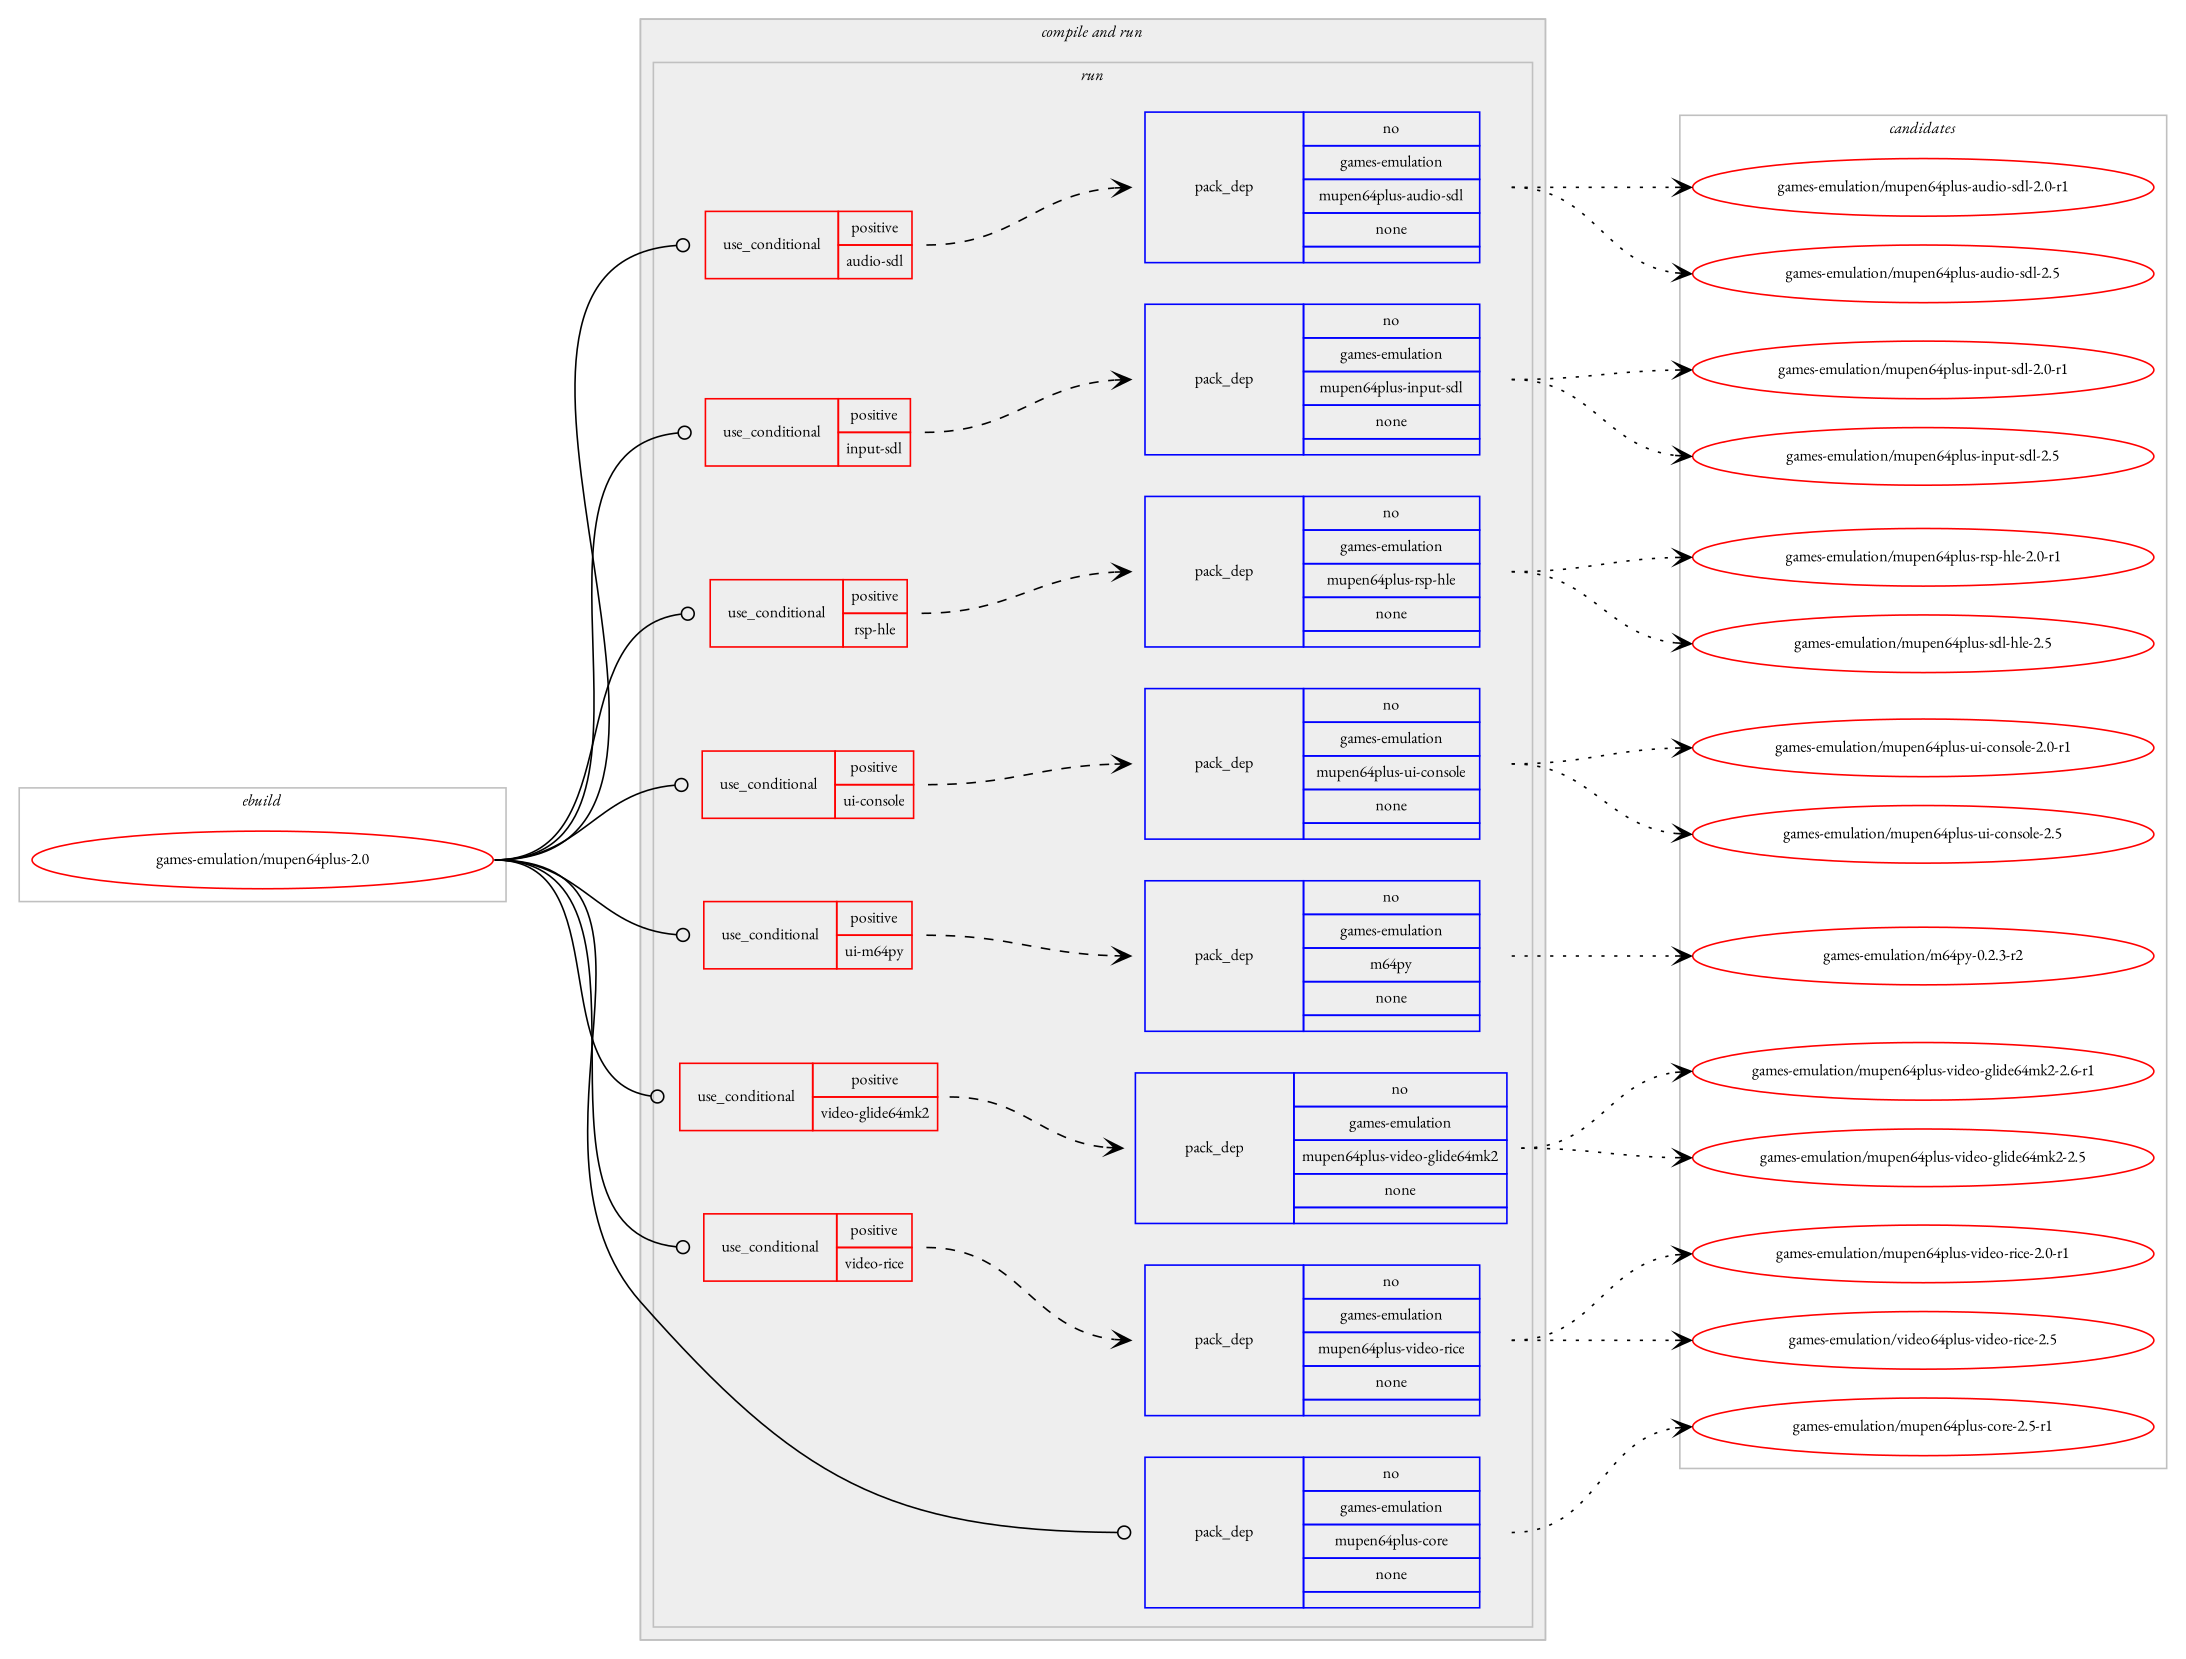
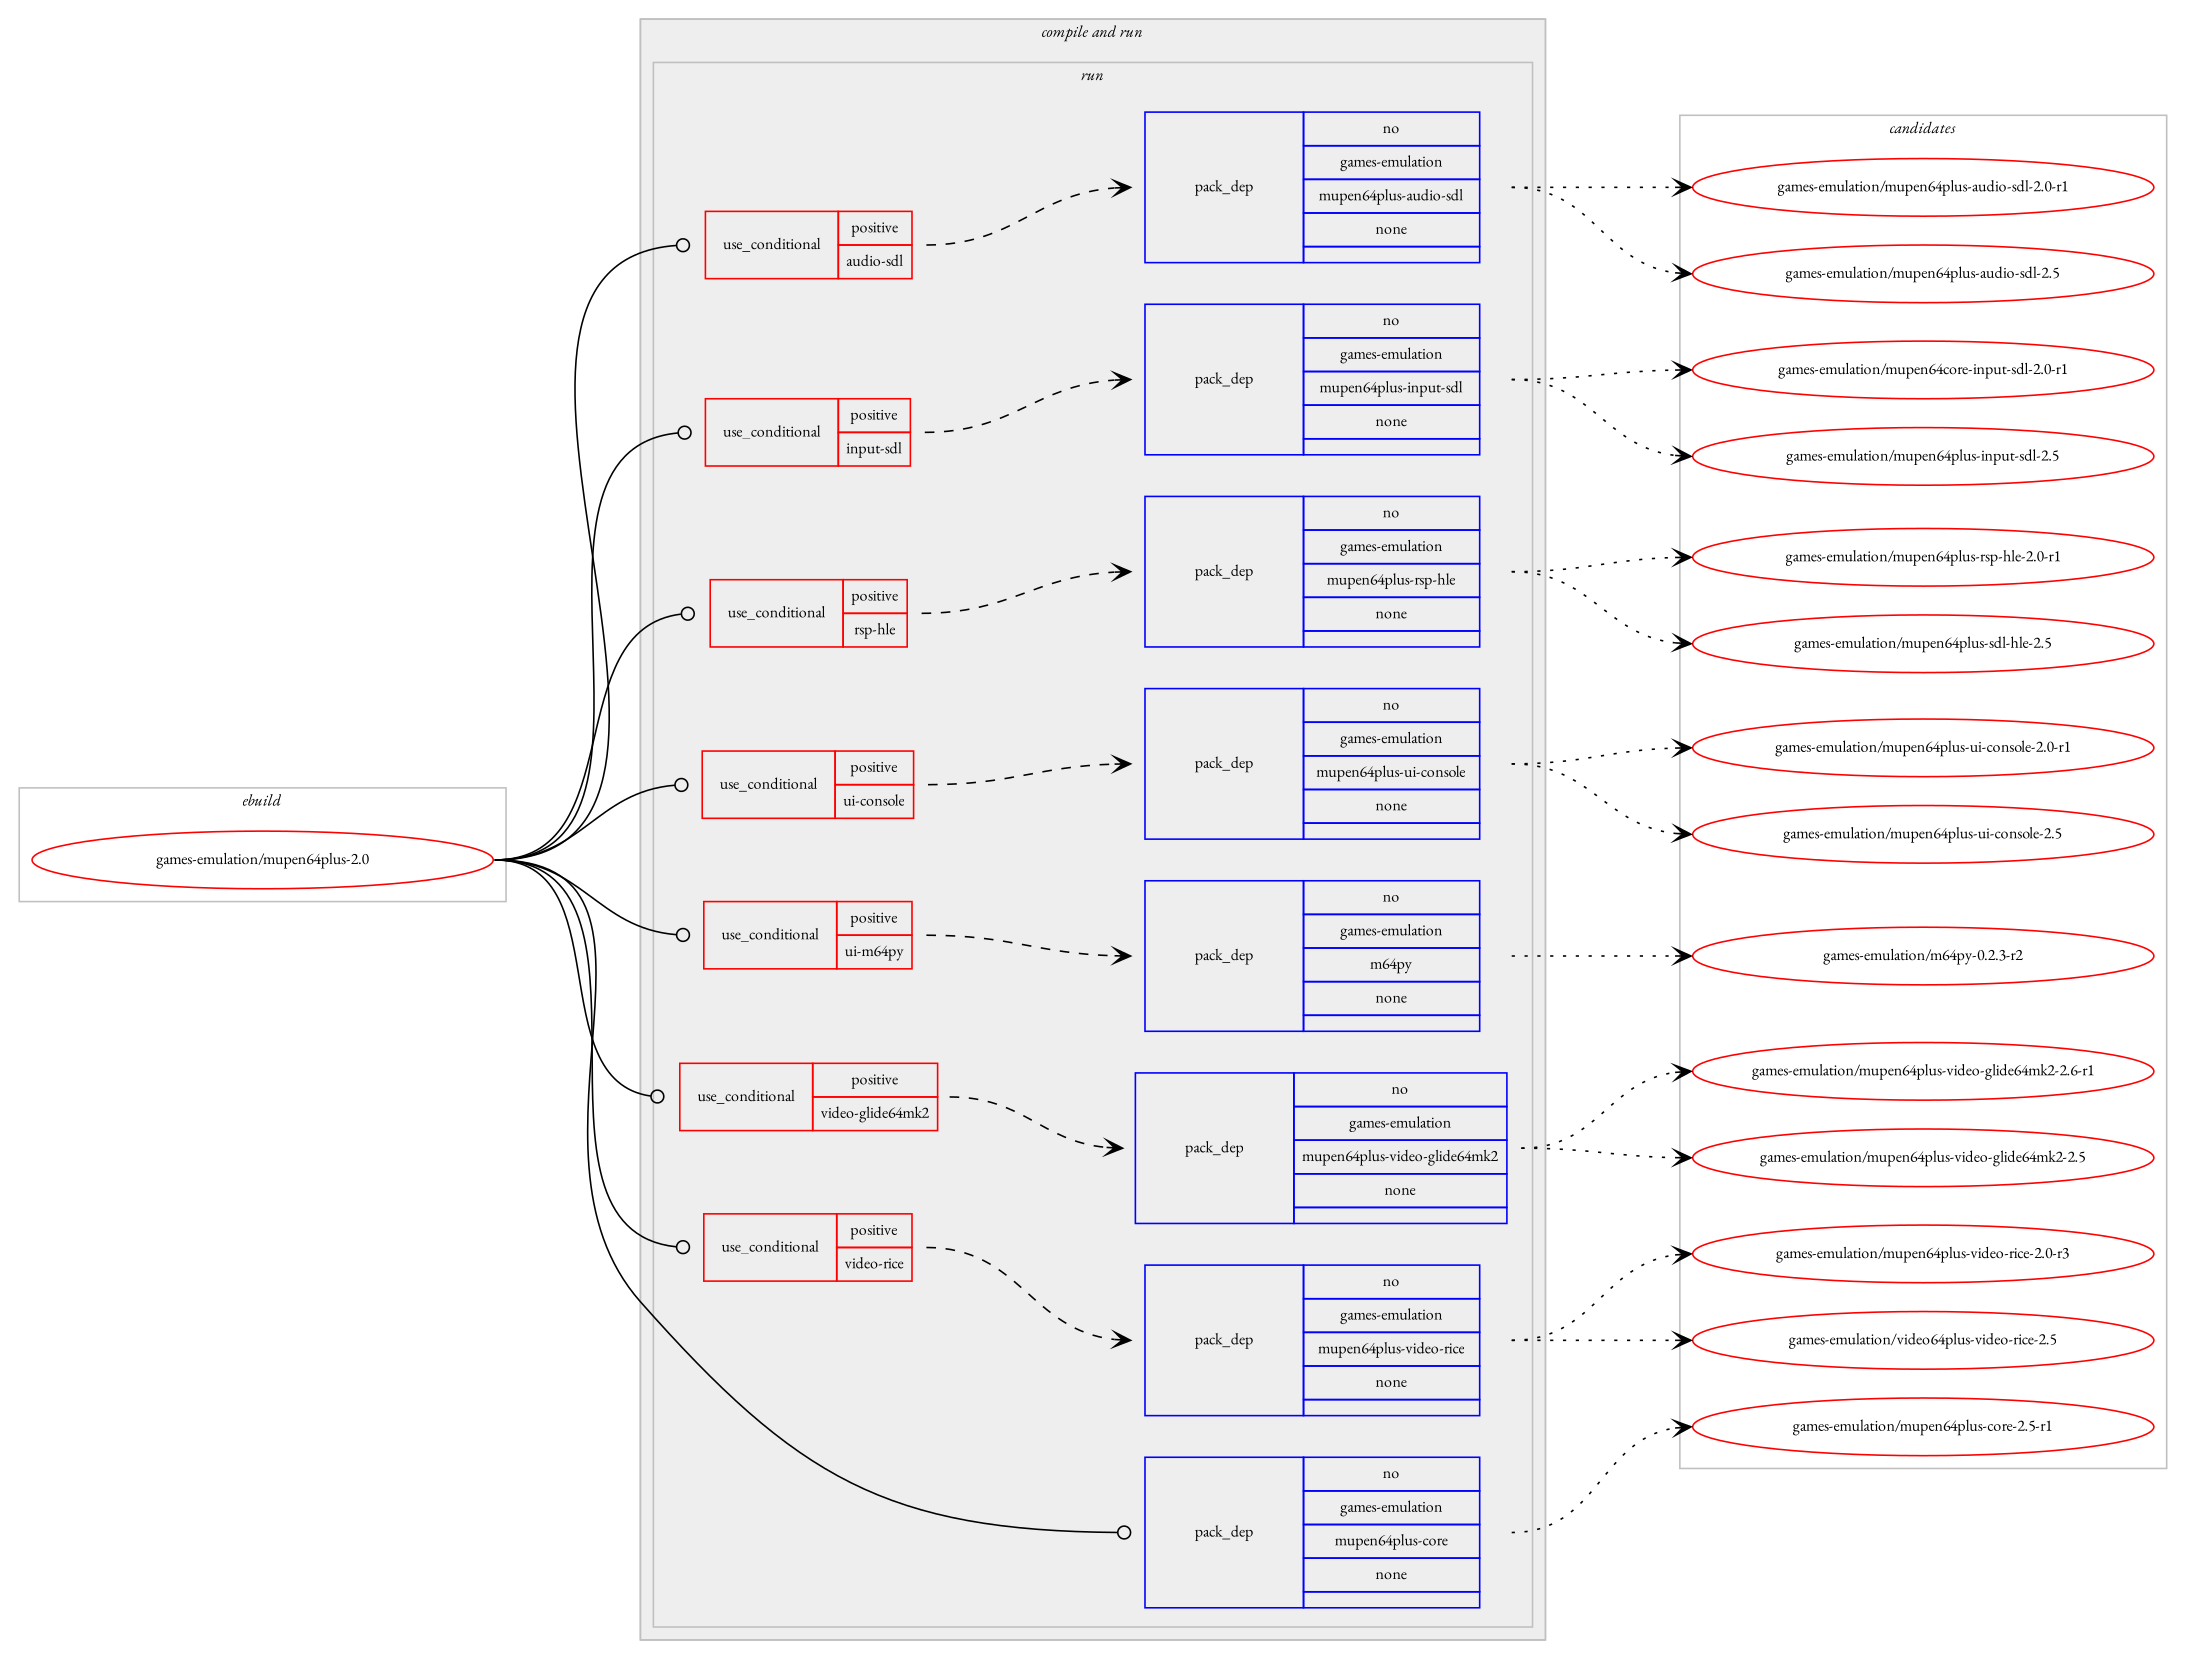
(1923, 370) -> (1923, 370)
(1923, 1254) -> (1923, 1254)
